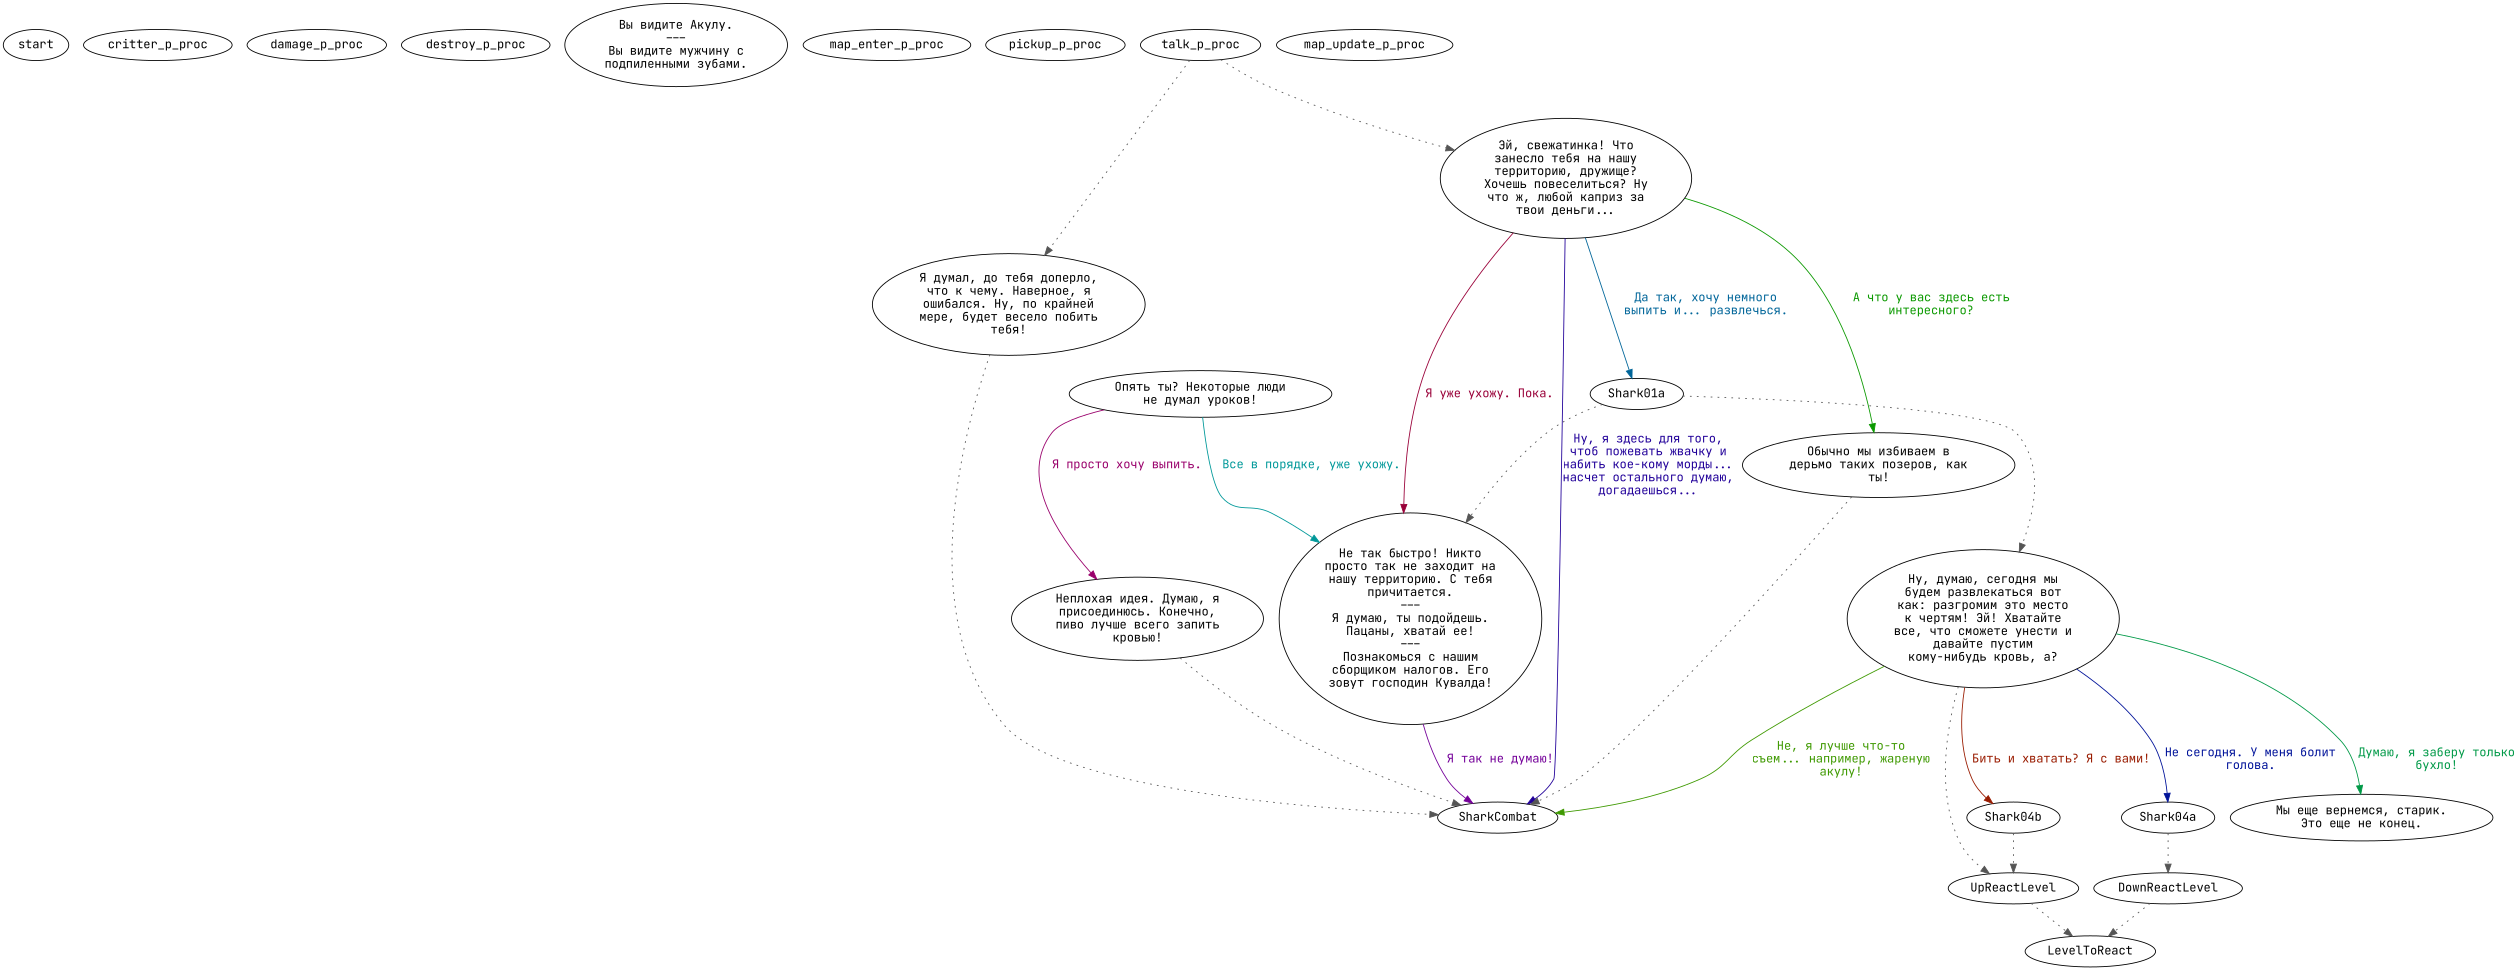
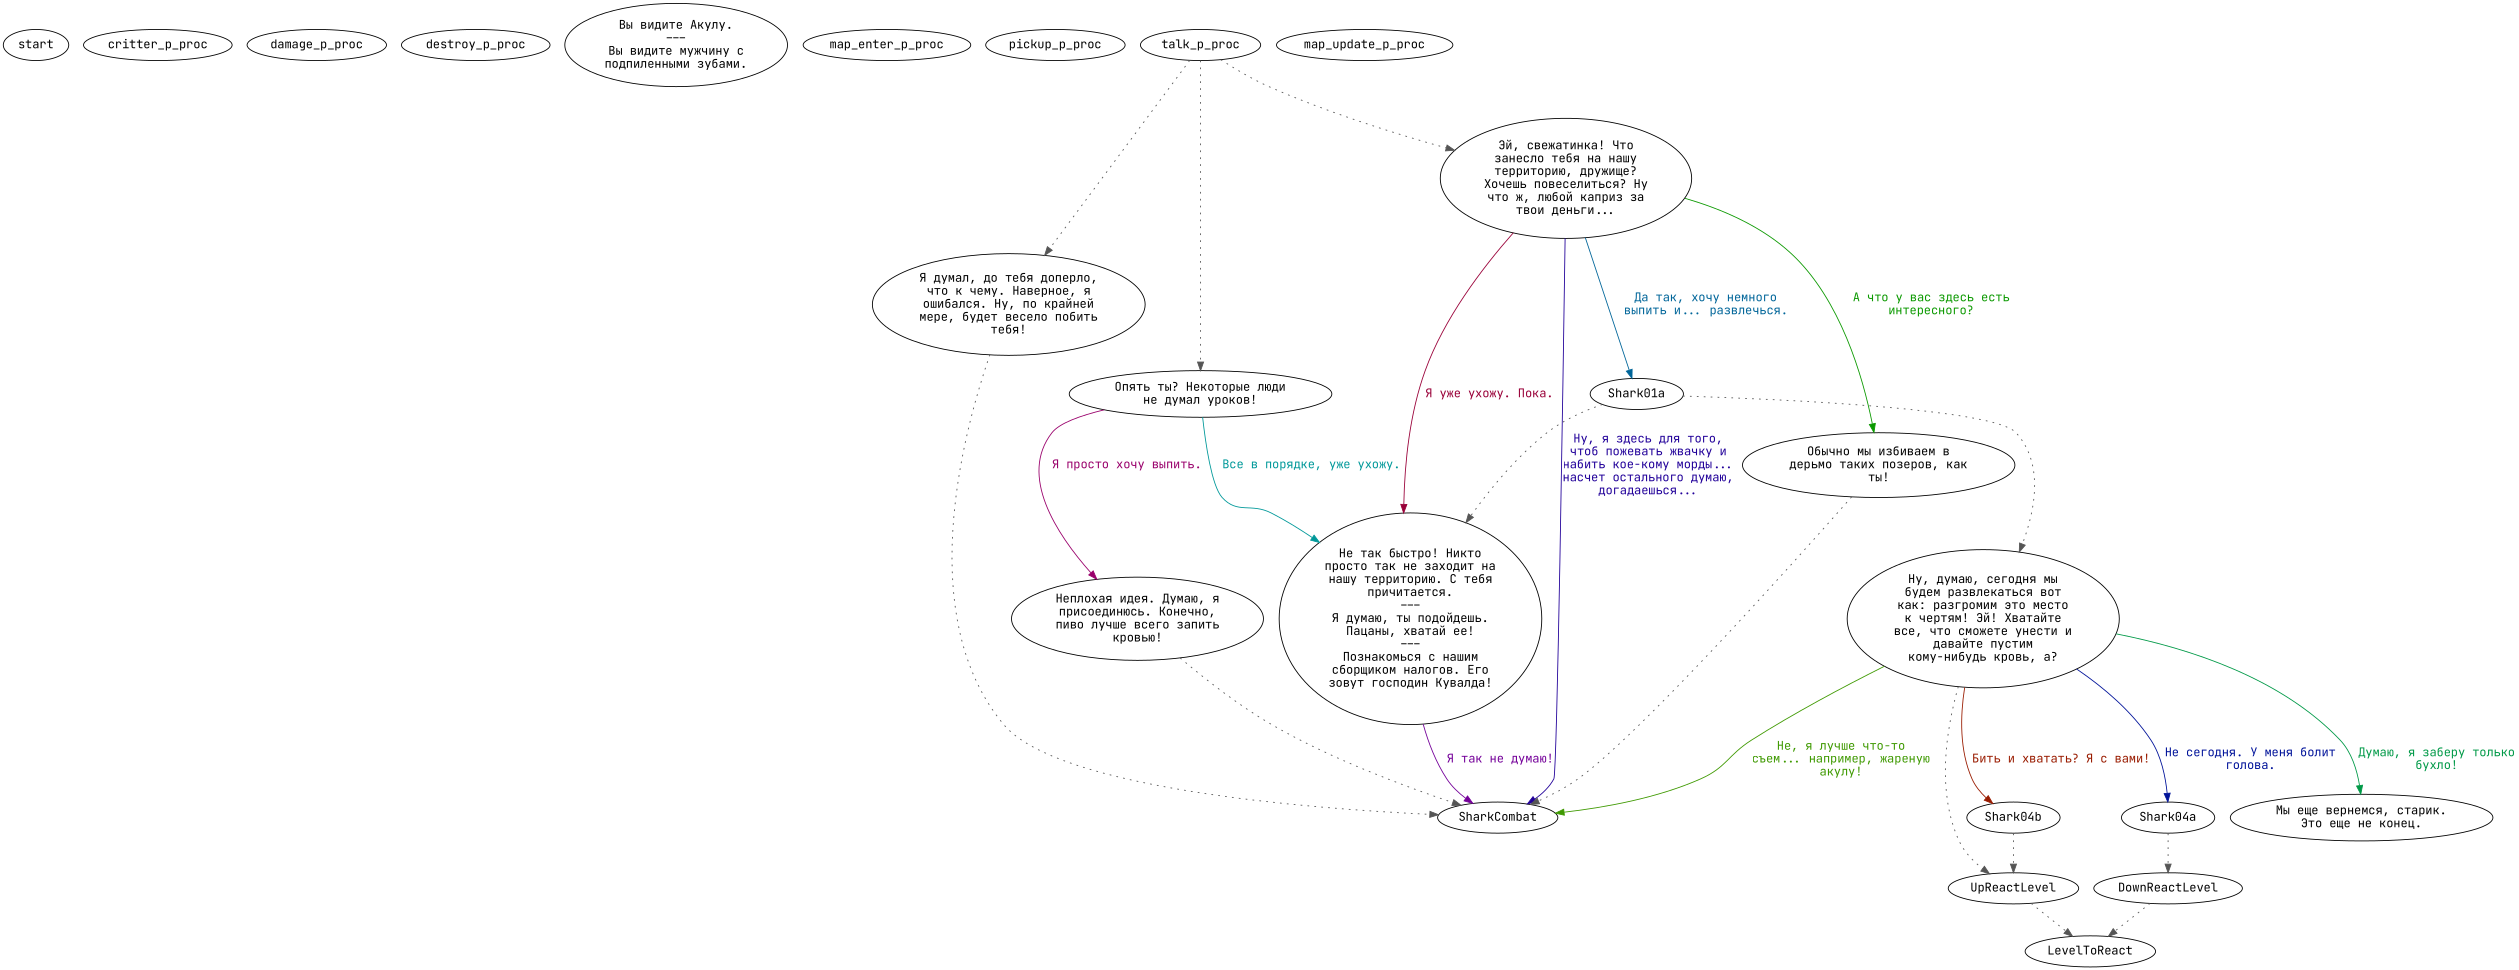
none -> (1201, 211)
